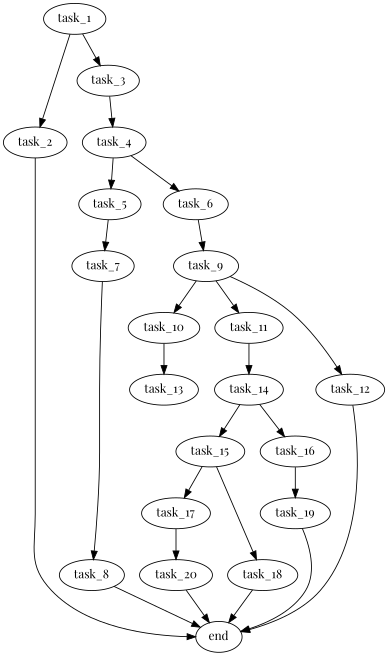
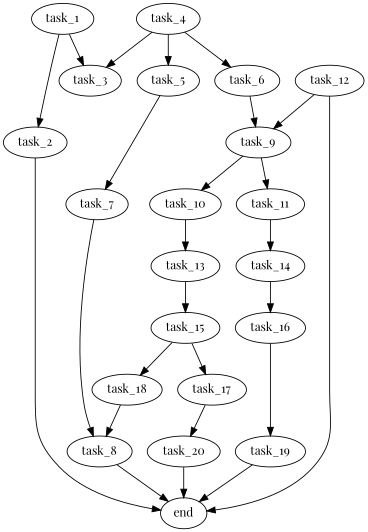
(111, 107) -> (133, 47)
(291, 313) -> (297, 109)
(232, 417) -> (185, 293)
(243, 603) -> (115, 417)
